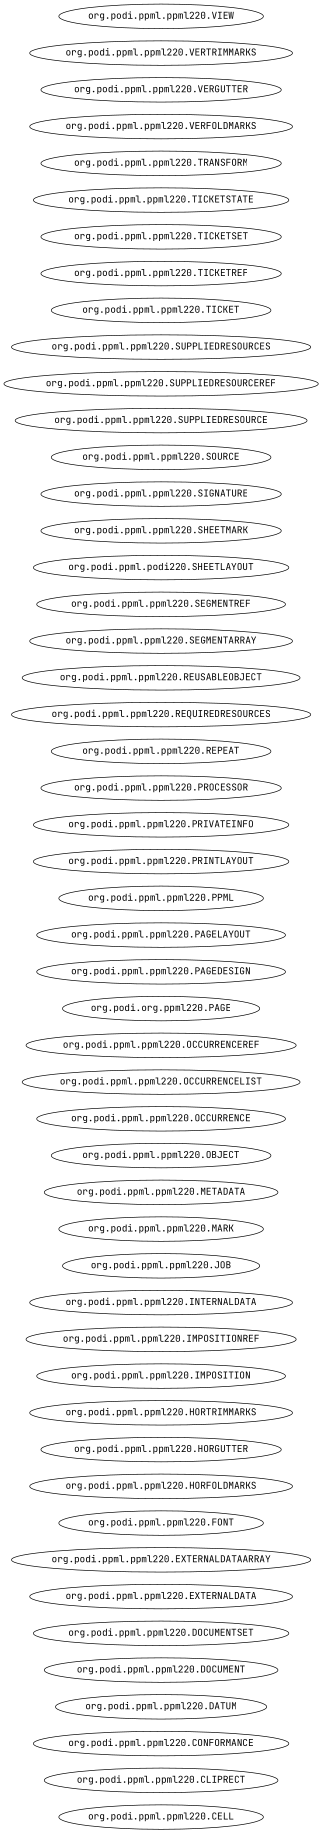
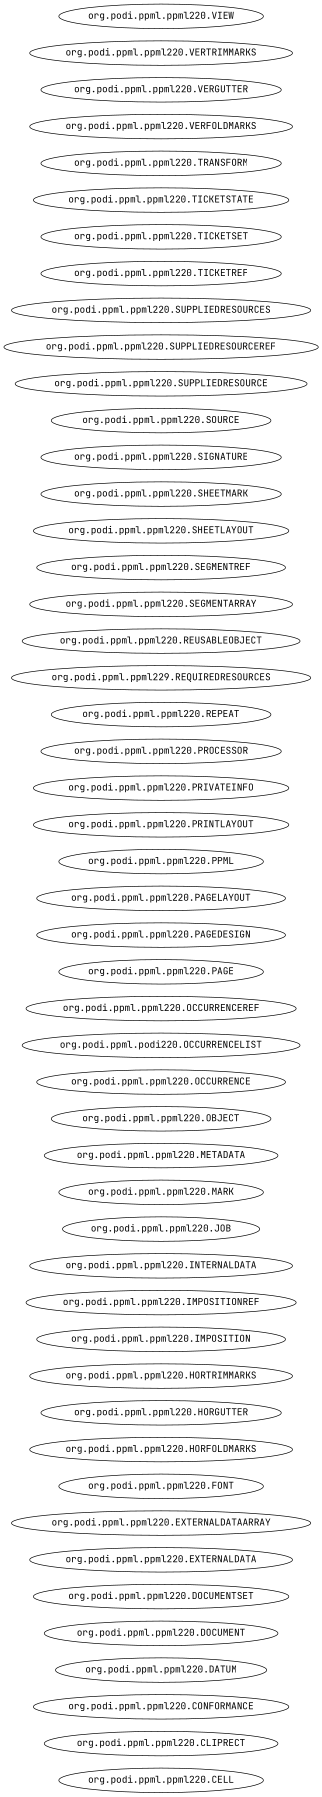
(161, 310) -> none
(161, 568) -> (161, 531)
(161, 715) -> (161, 678)
(161, 1009) -> (161, 972)
(161, 1082) -> (161, 1045)
